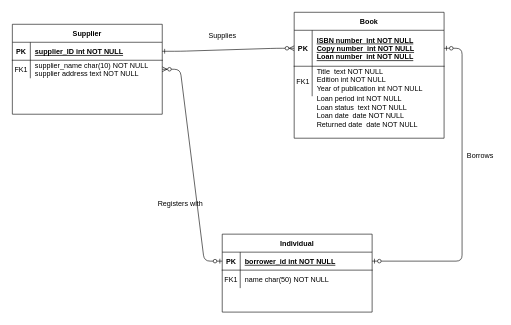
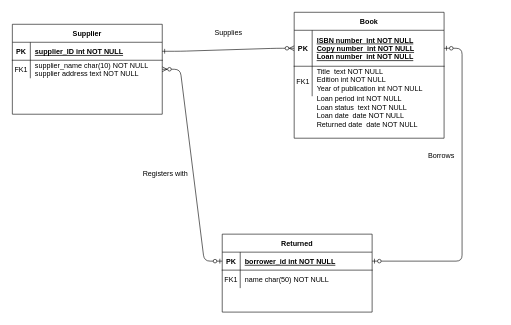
(222, 36) -> (228, 33)
(480, 156) -> (441, 156)
(180, 204) -> (165, 174)
(297, 244) -> (297, 244)
